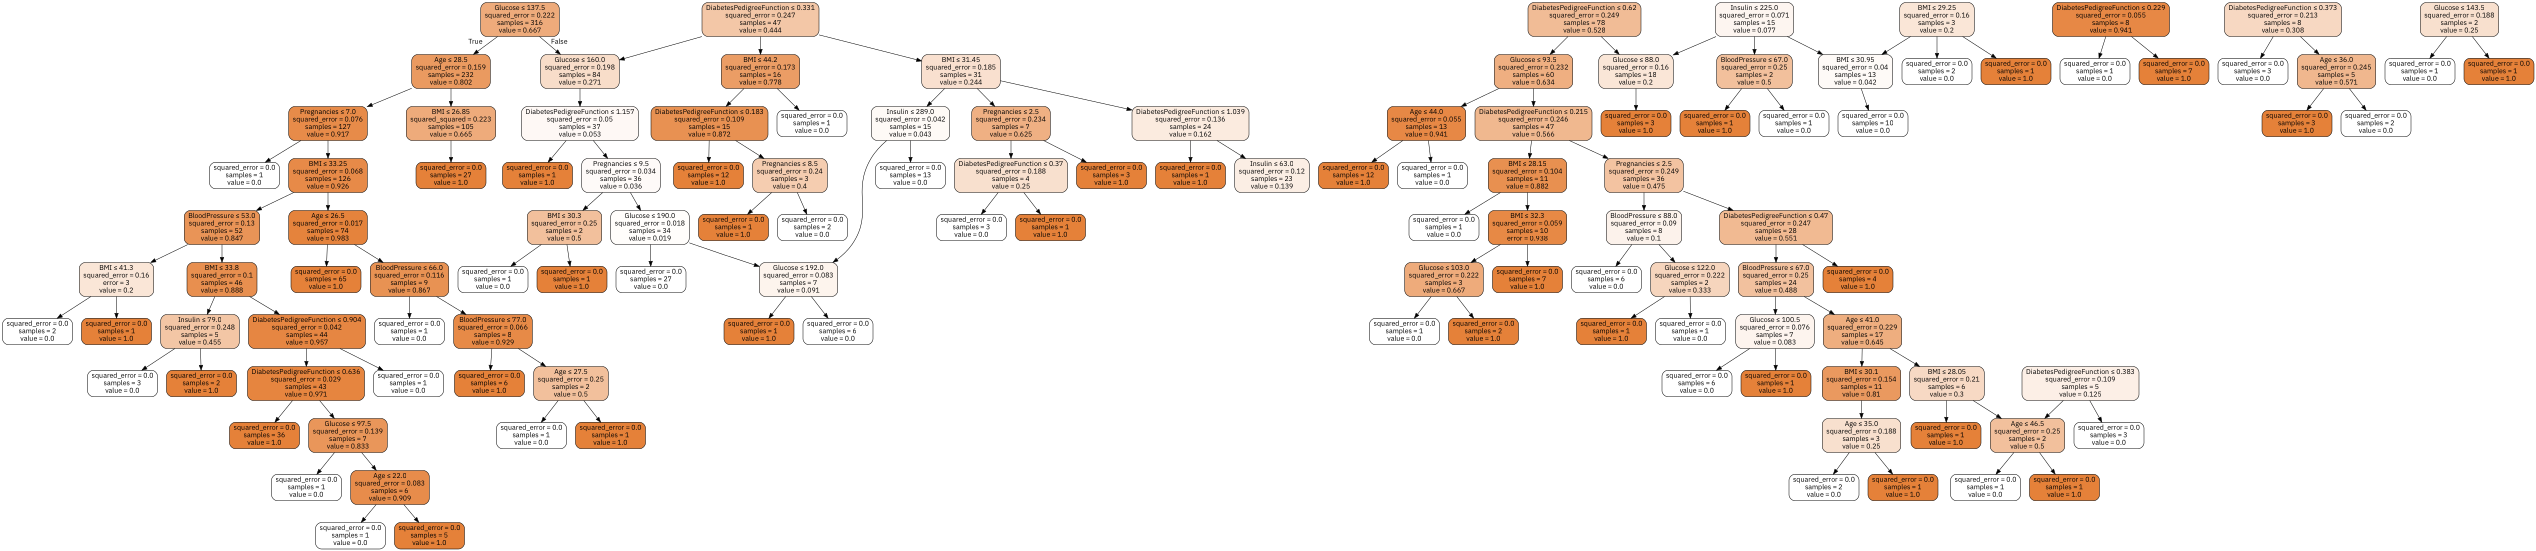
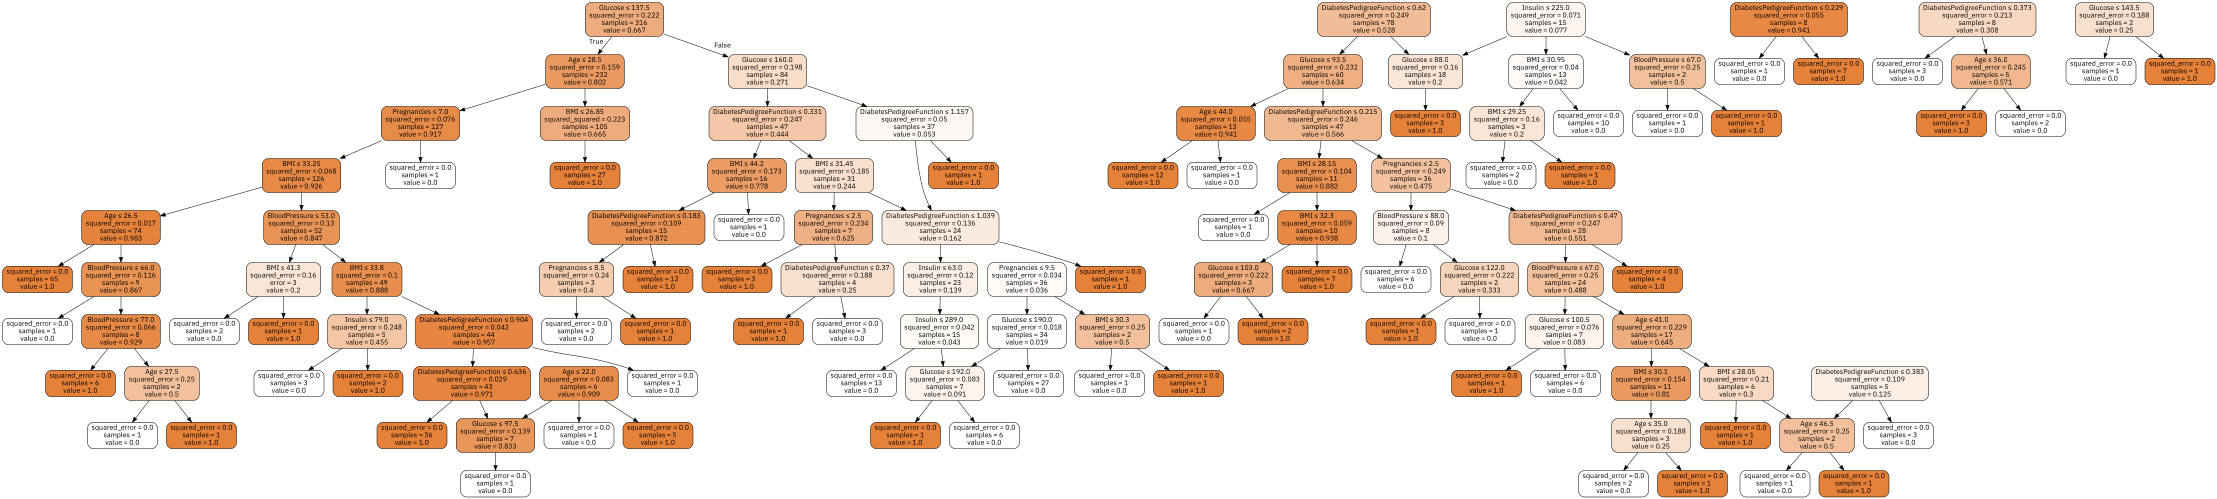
(1898, 44) -> (1528, 95)
(663, 48) -> (768, 95)
(938, 96) -> (940, 303)
(599, 147) -> (920, 174)
(1528, 238) -> (1317, 238)
(222, 283) -> (367, 283)
(367, 459) -> (539, 408)
